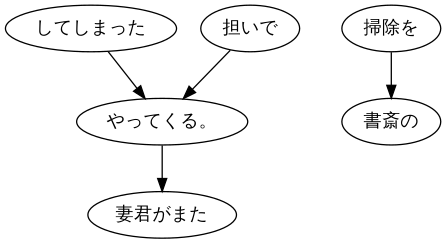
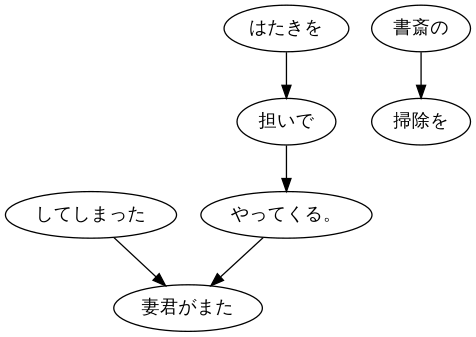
none -> (286, 28)
(391, 69) -> (421, 69)
(123, 70) -> (135, 257)
